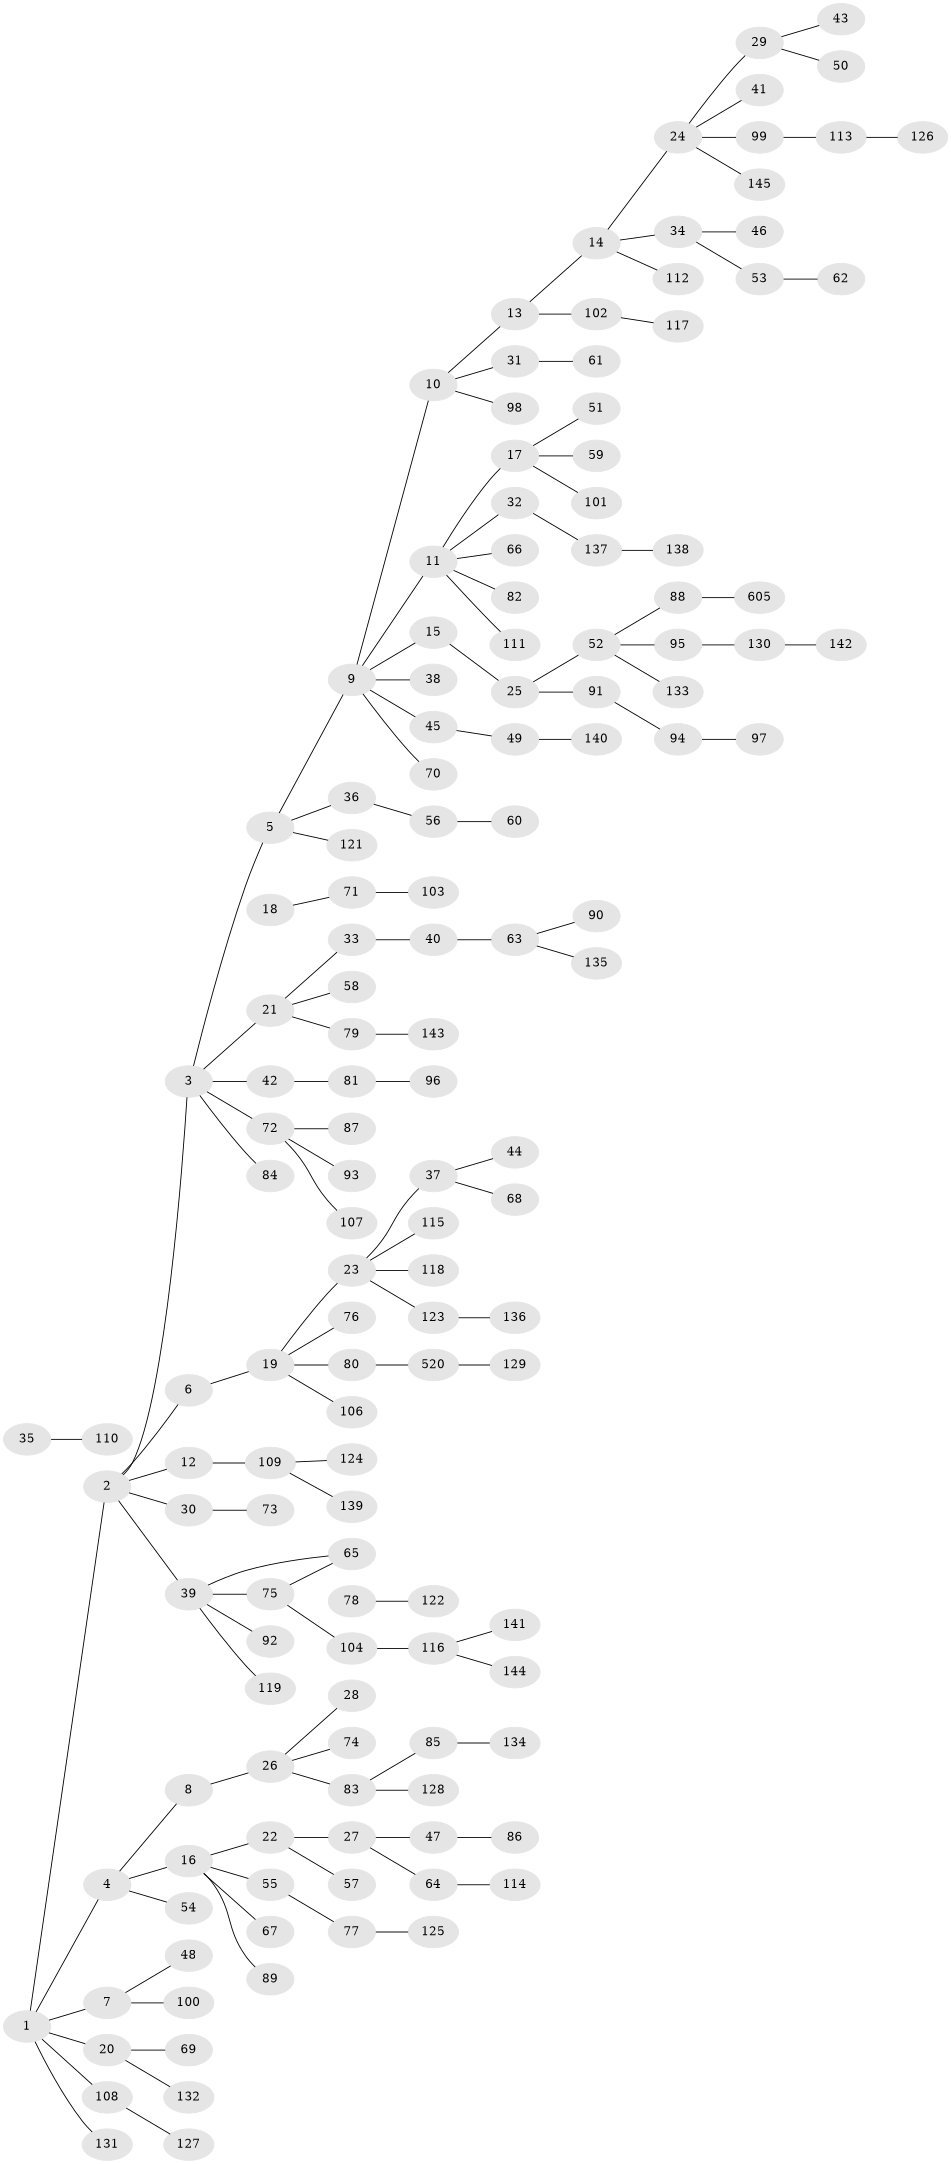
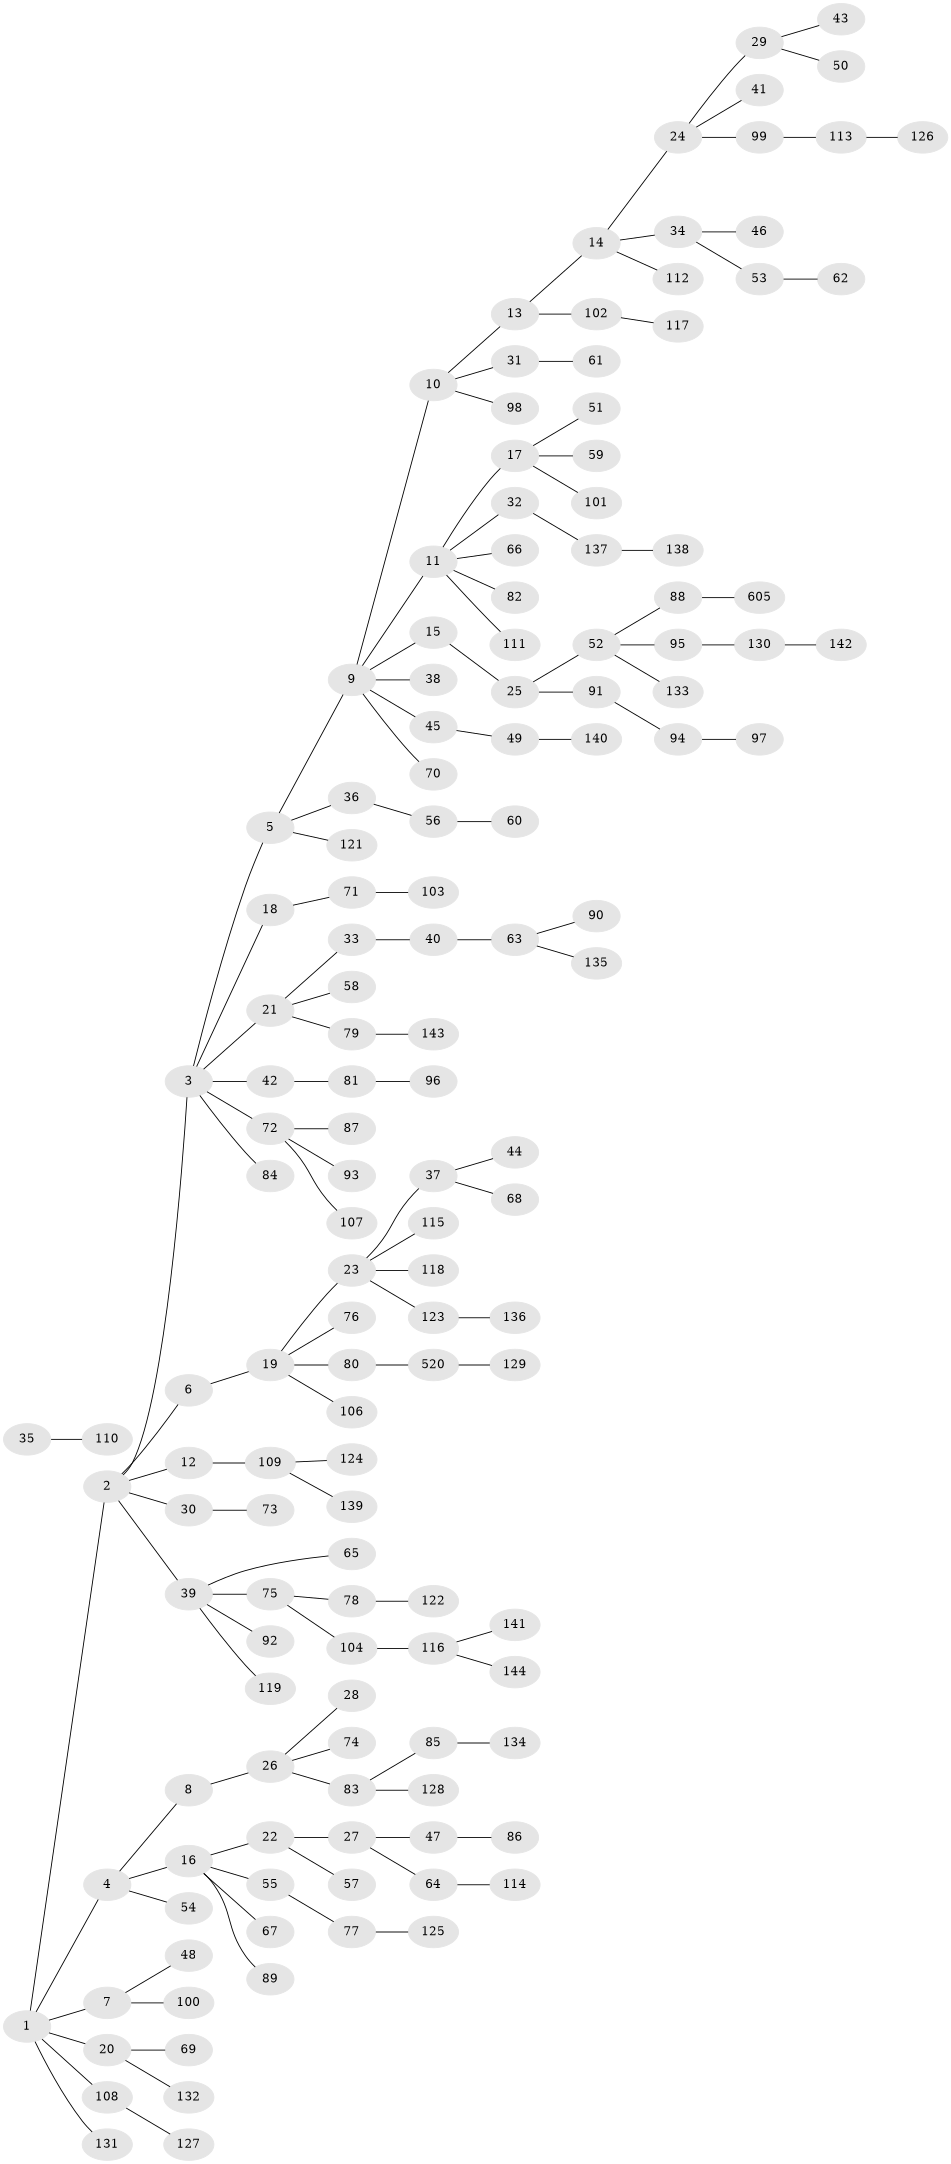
(760, 185) -> none
none -> (230, 996)
(311, 1574) -> (311, 1598)
